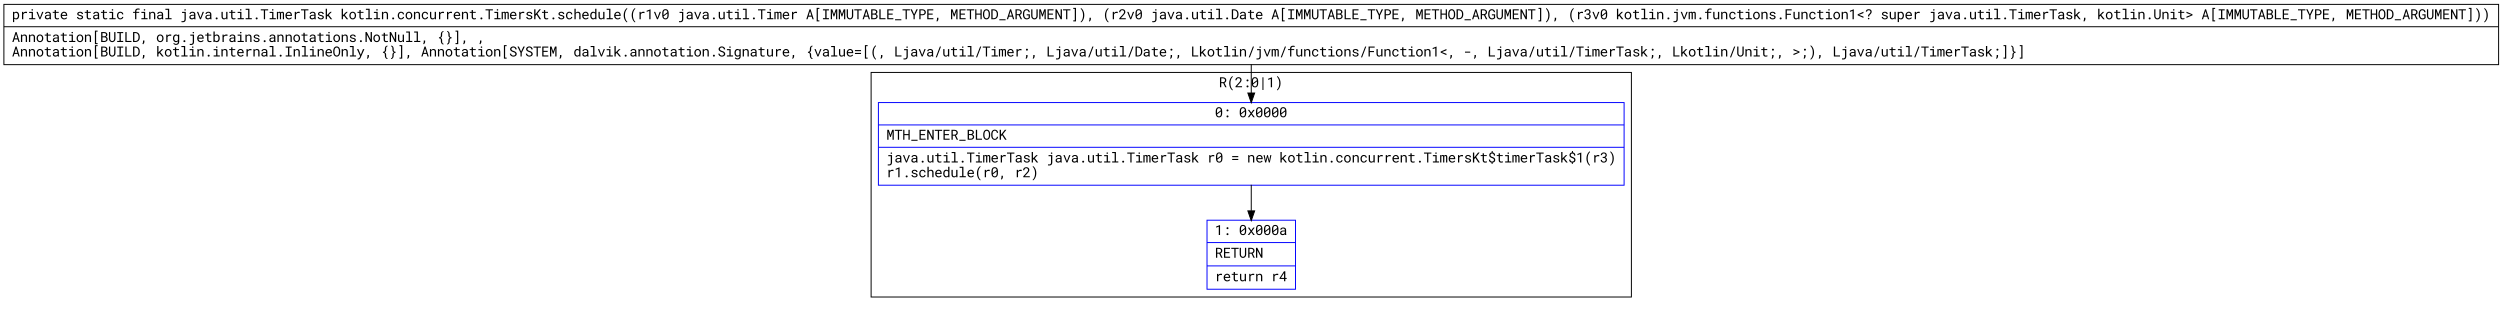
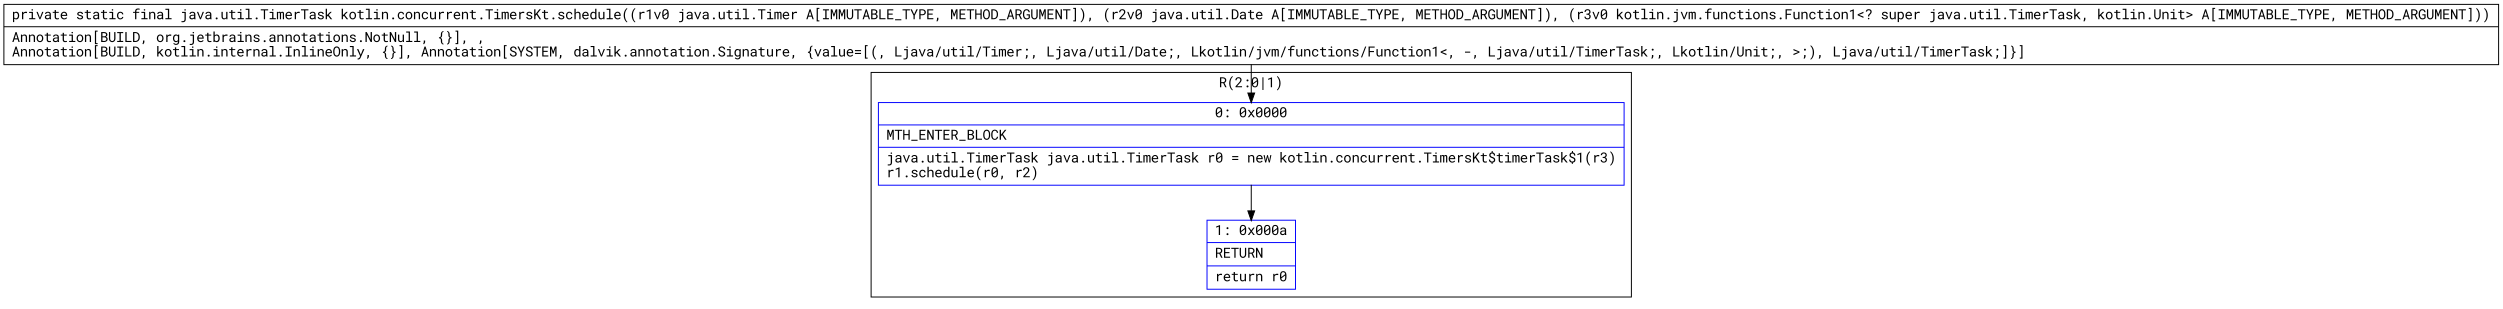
(1251, 277) -> (1251, 277)
